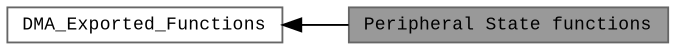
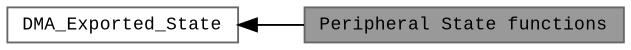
(145, 25) -> (123, 25)
